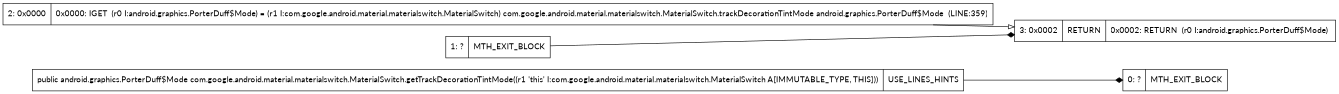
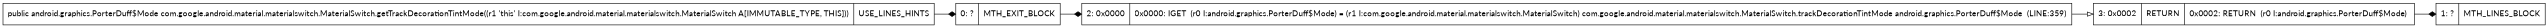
none -> (1067, 14)
(779, 40) -> (2422, 14)
(509, 47) -> (2502, 14)
